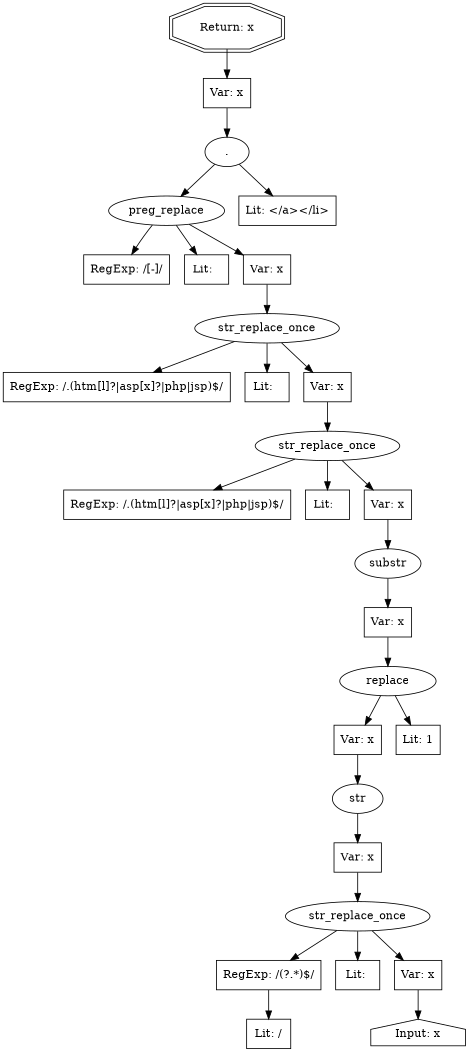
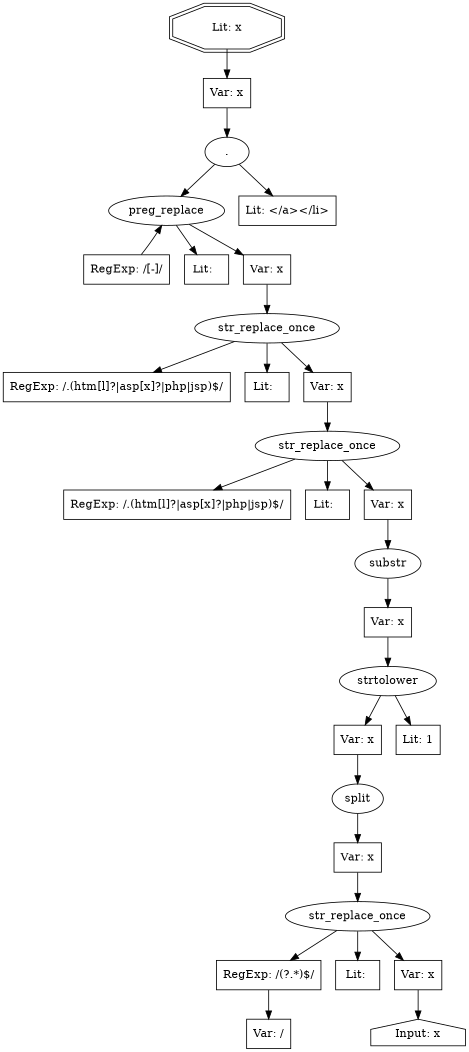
(227, 28) -> (227, 28)
(144, 236) -> (150, 244)
(388, 681) -> (388, 681)
(358, 799) -> (358, 799)
(269, 1034) -> (269, 1034)
